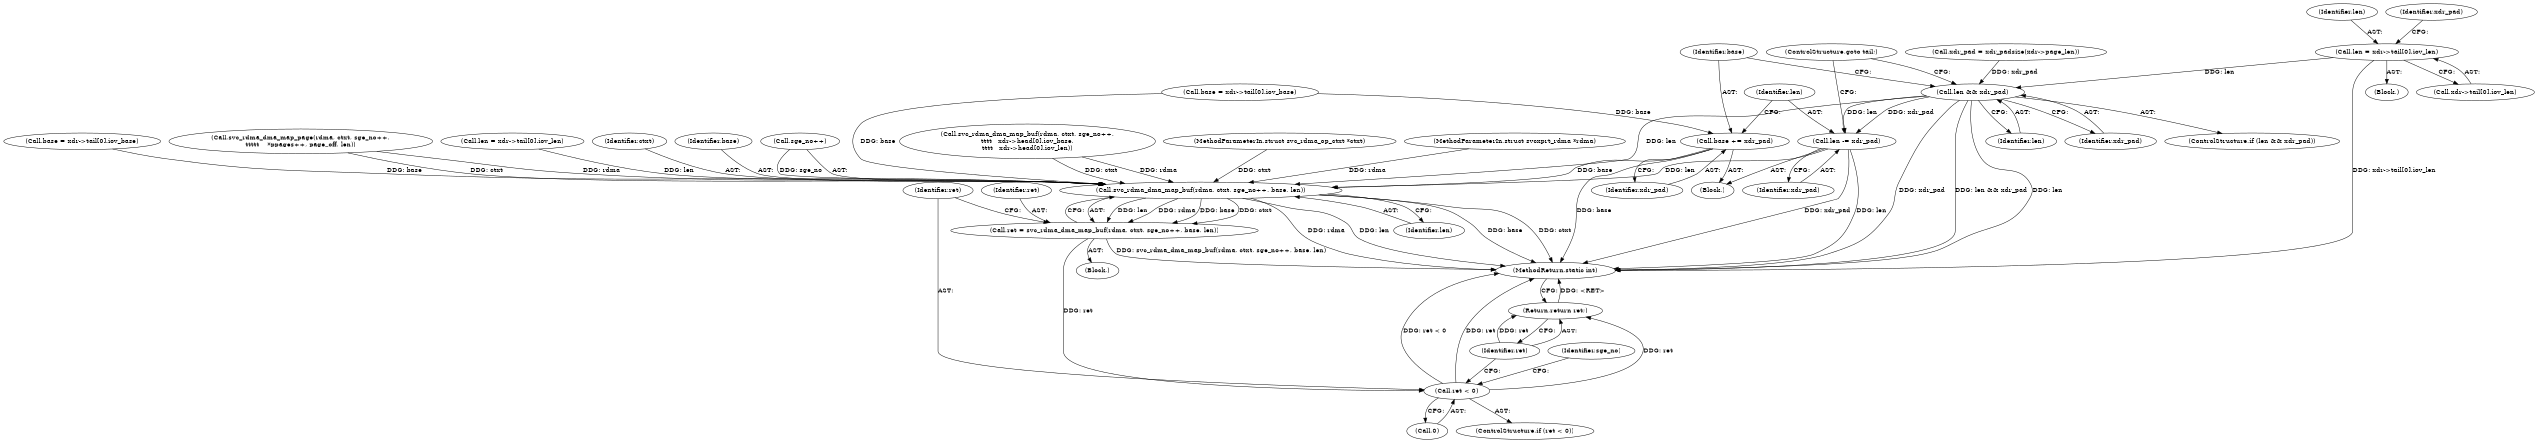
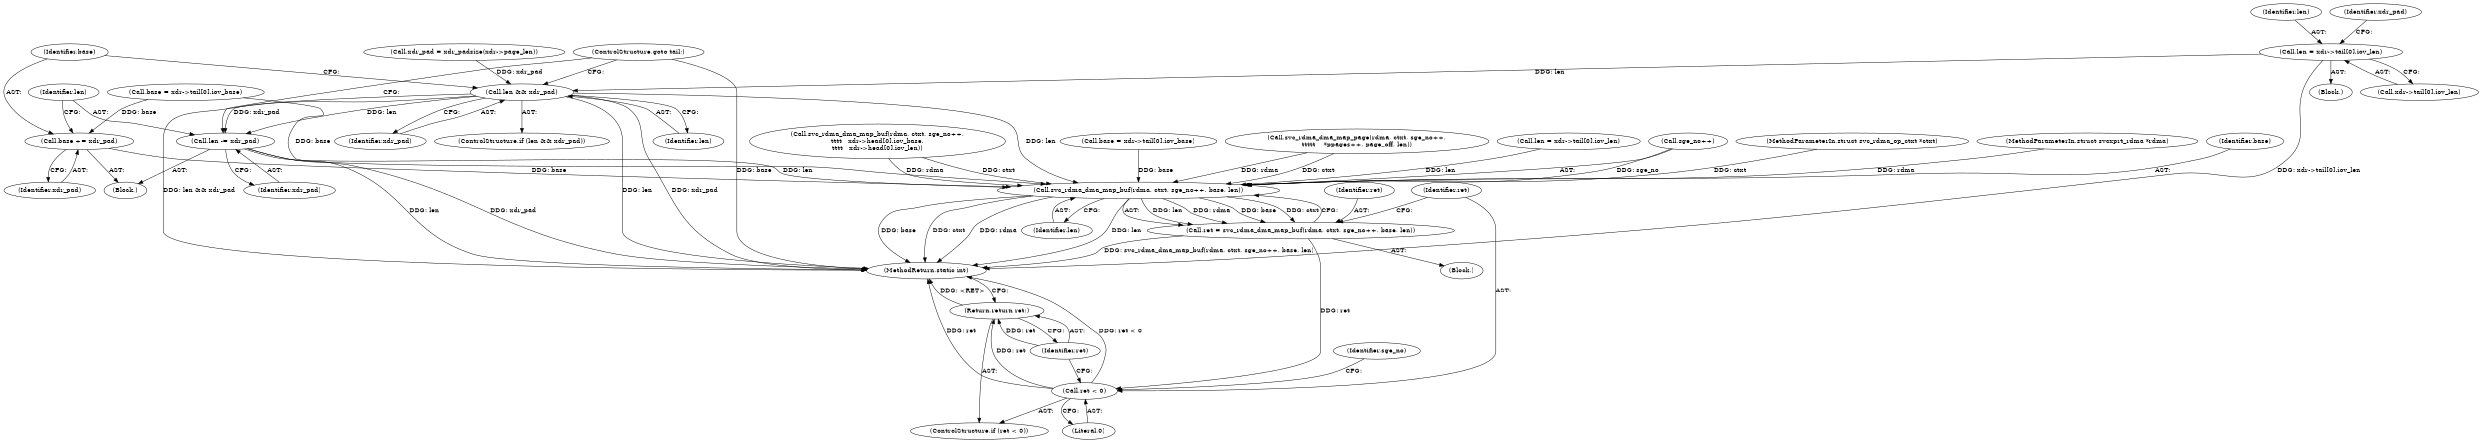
(630, 141) -> none
(1610, 175) -> (737, 192)
none -> (982, 368)
(1427, 431) -> (1089, 431)
